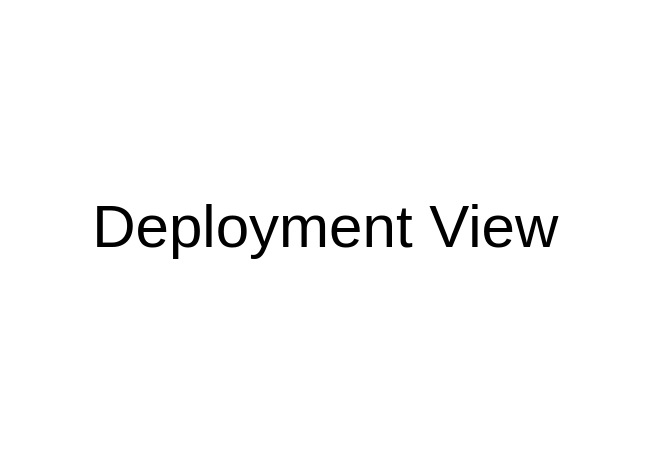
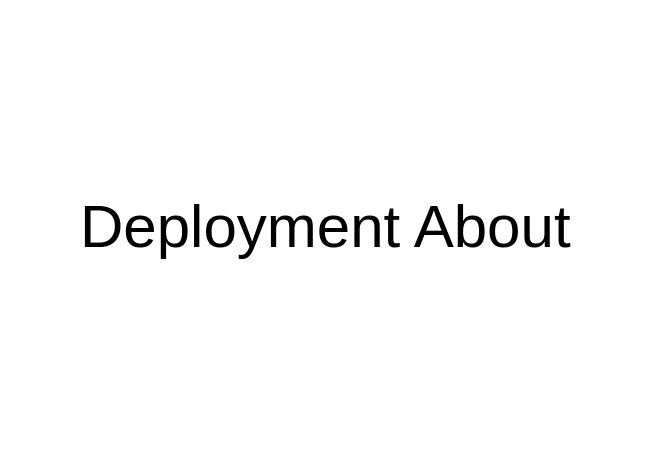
(326, 226) -> (326, 226)
